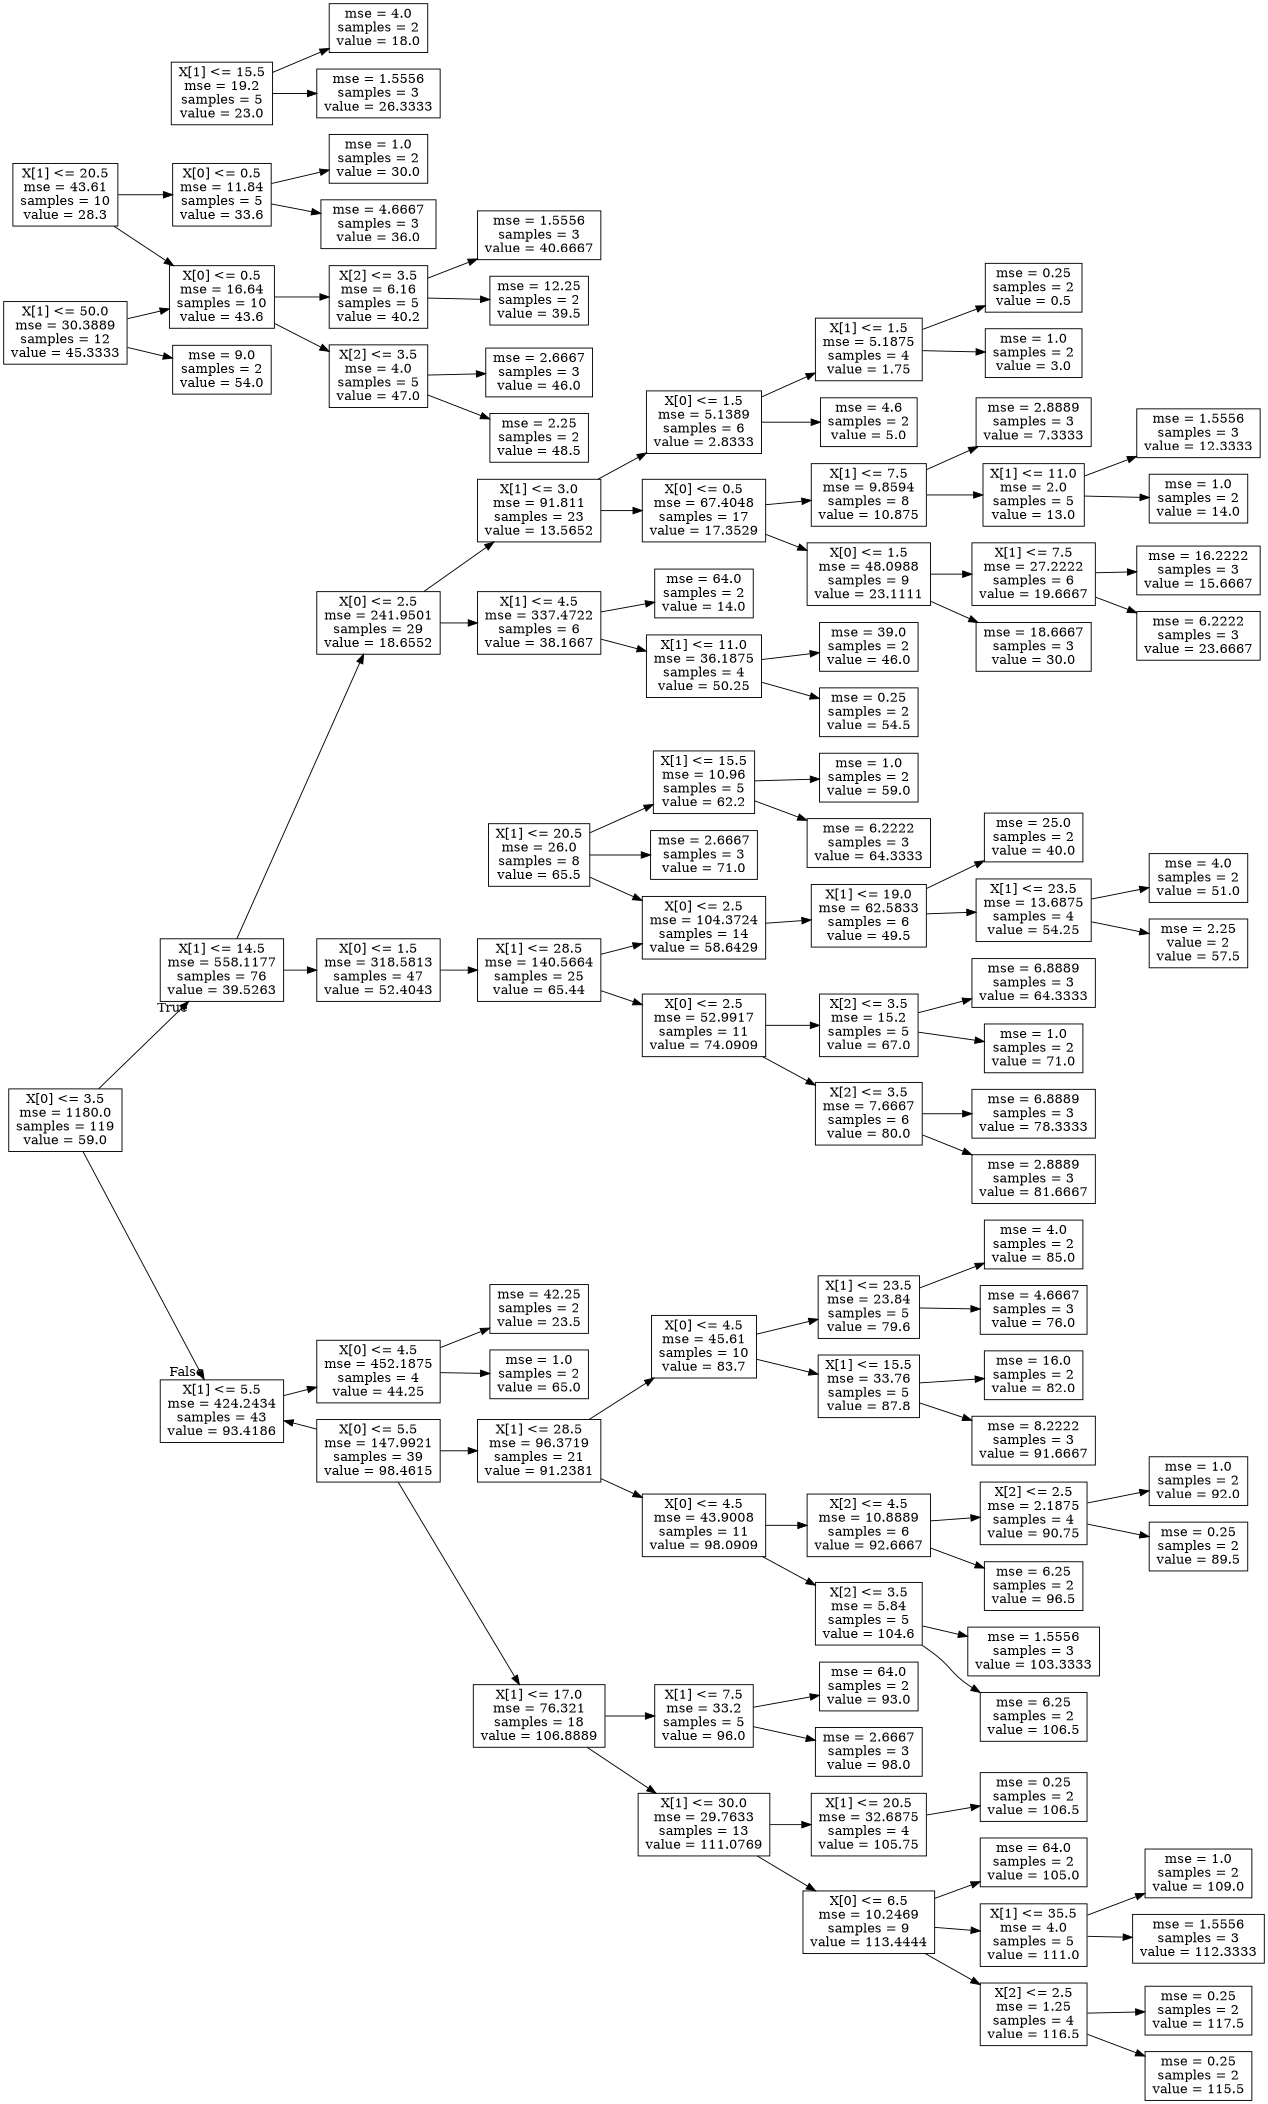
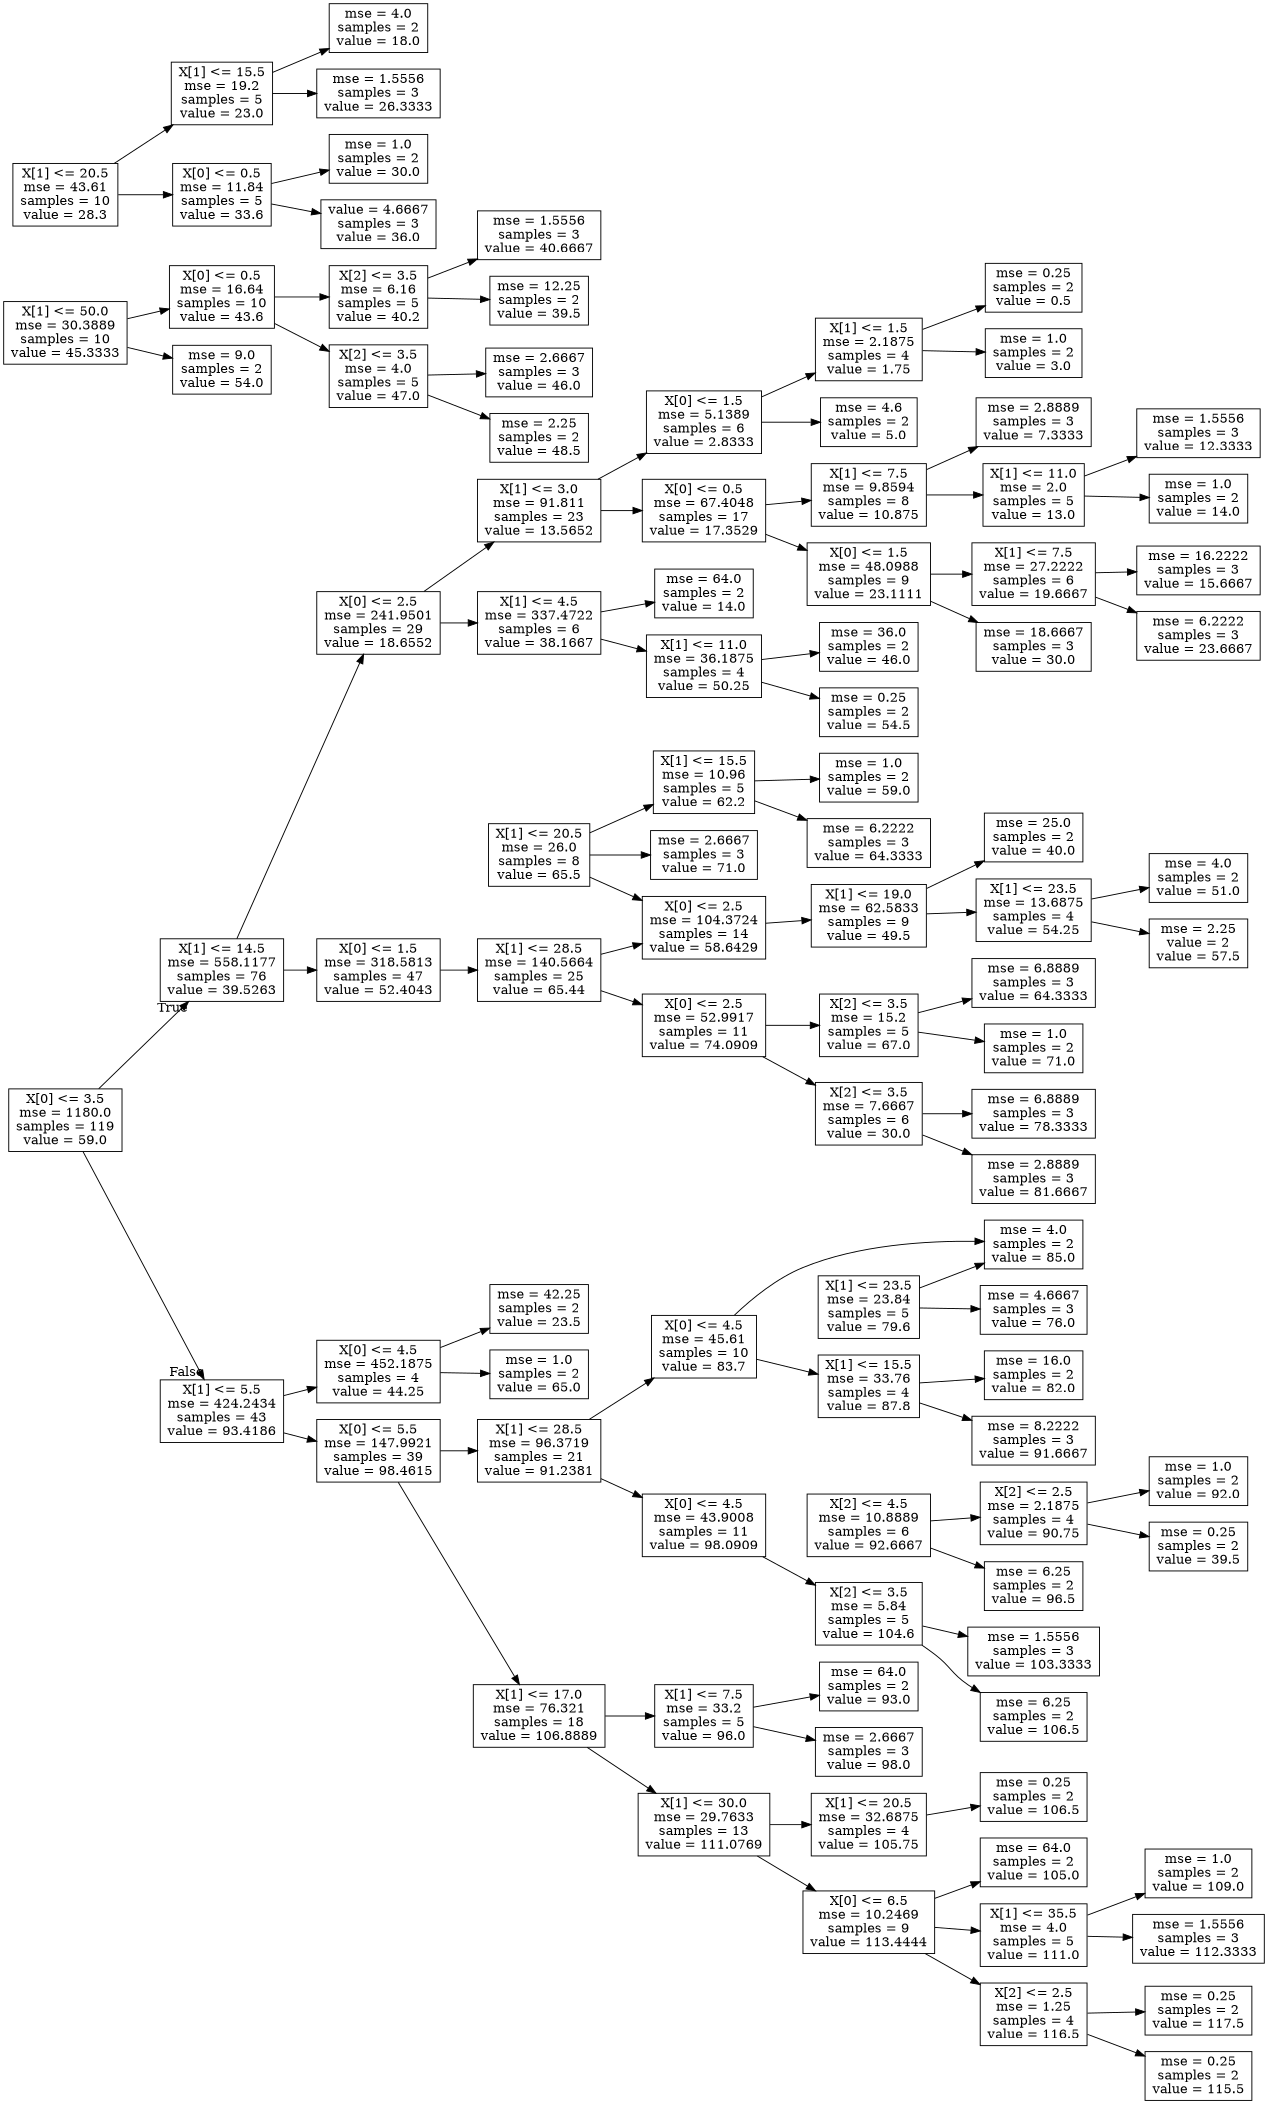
(378, 224) -> (378, 224)
(140, 243) -> (140, 147)
(65, 333) -> (65, 333)
(869, 349) -> (869, 349)
(869, 647) -> (869, 647)
(869, 916) -> (869, 916)
(869, 1114) -> (869, 1114)
(783, 1328) -> (846, 1254)
(869, 1386) -> (869, 1386)
(305, 1426) -> (296, 1436)
(782, 1525) -> none
(1198, 1547) -> (1198, 1547)
